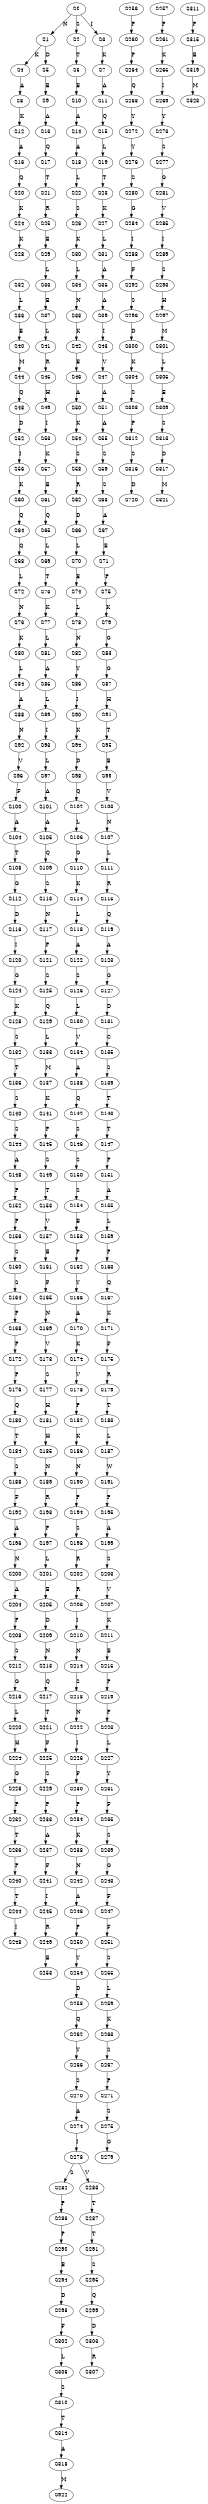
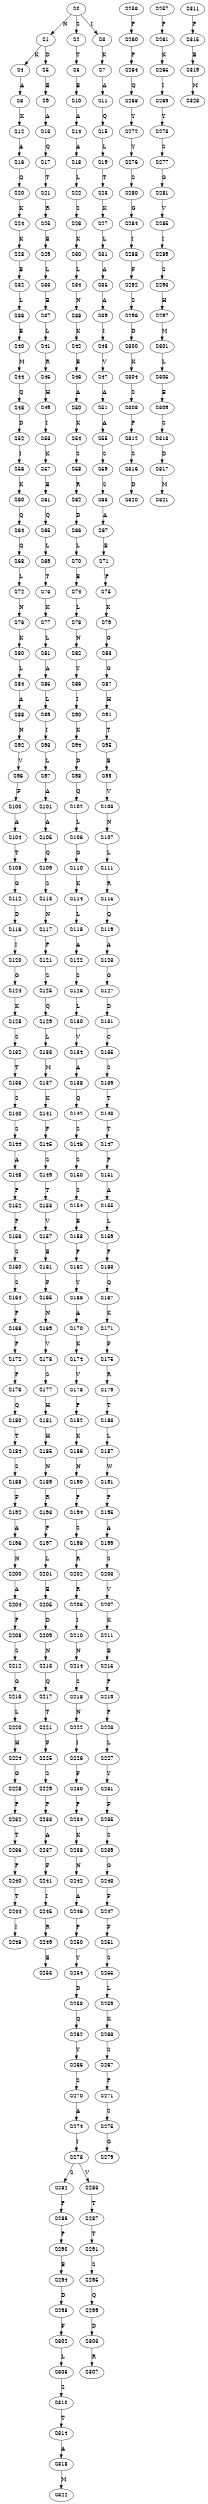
none -> (19, 268)
(131, 500) -> (131, 500)
(61, 2495) -> (61, 2495)
